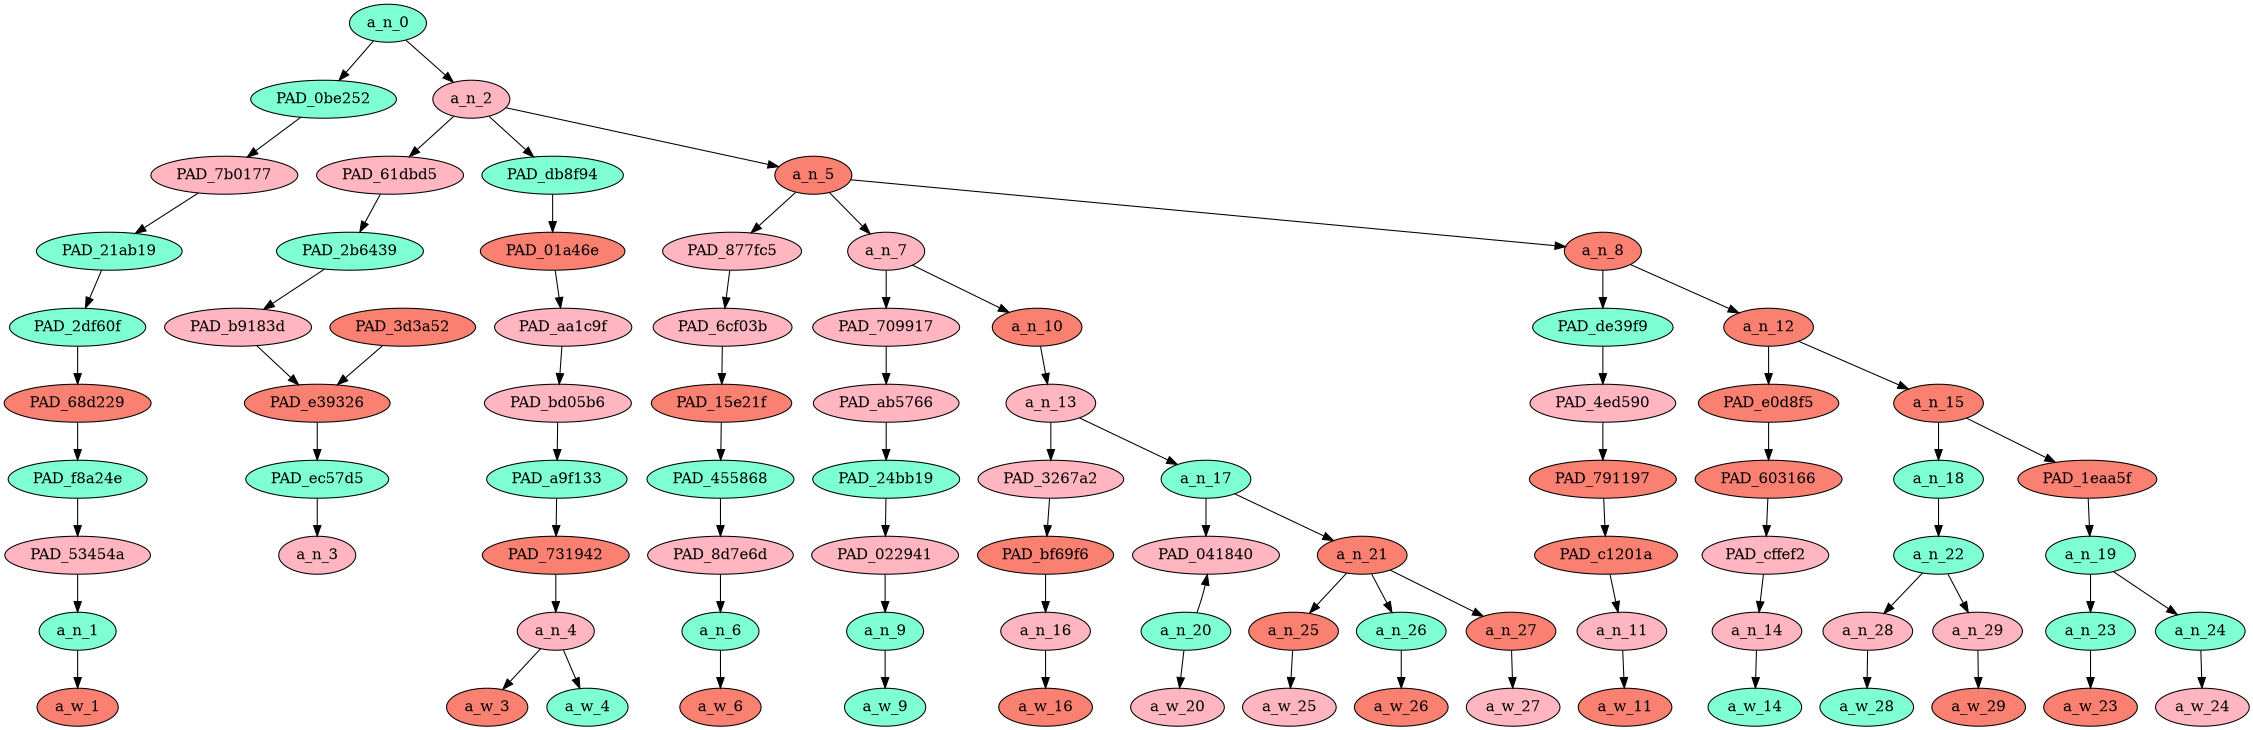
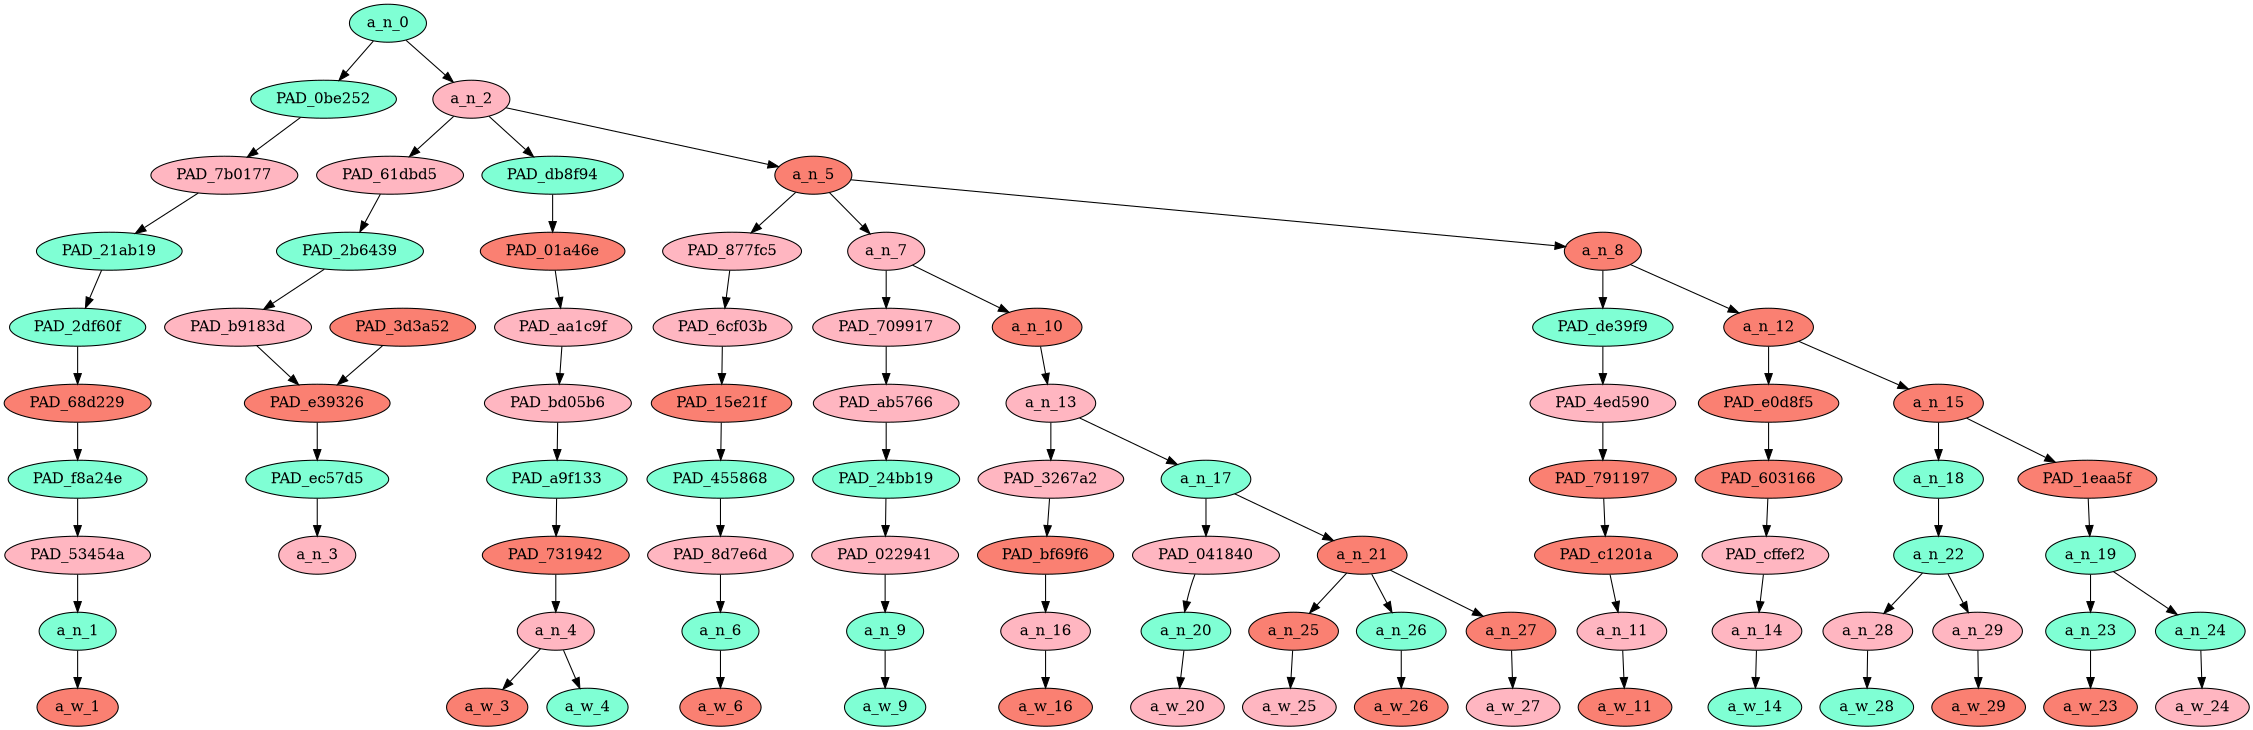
(1201, 599) -> (1190, 588)
